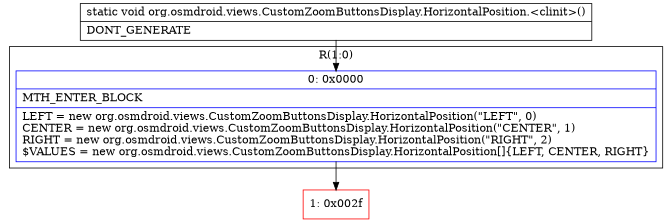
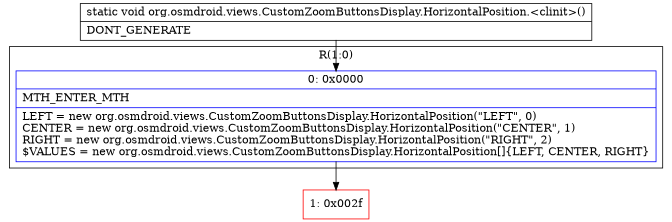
(83, 98) -> (76, 98)
